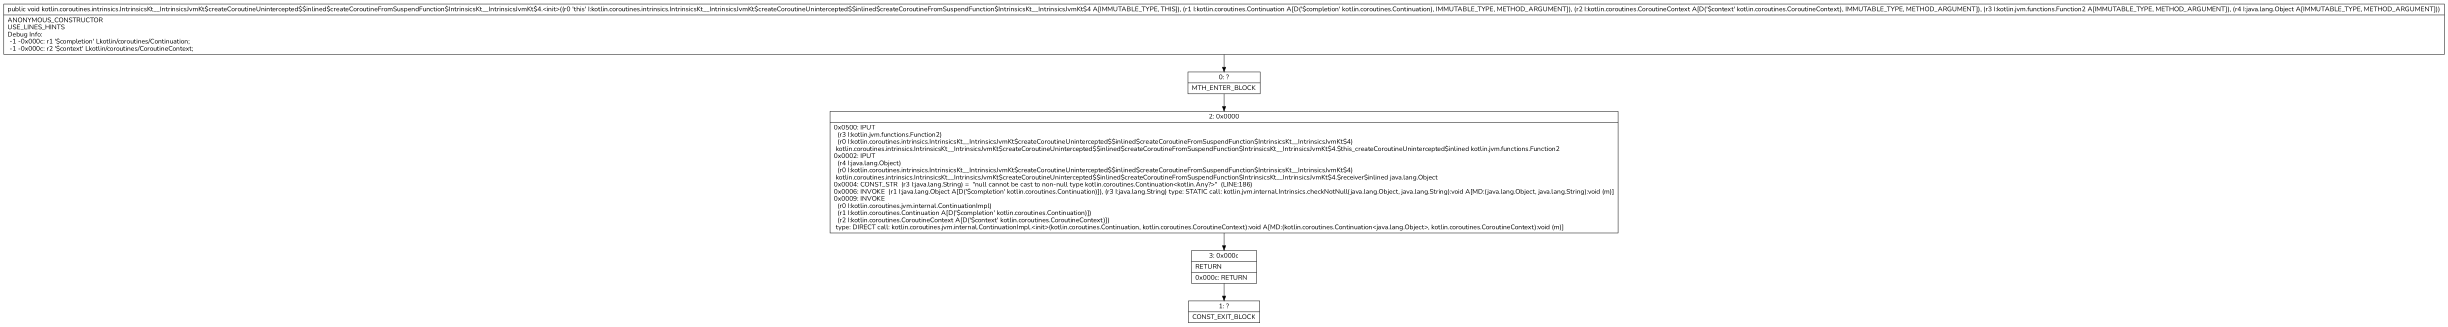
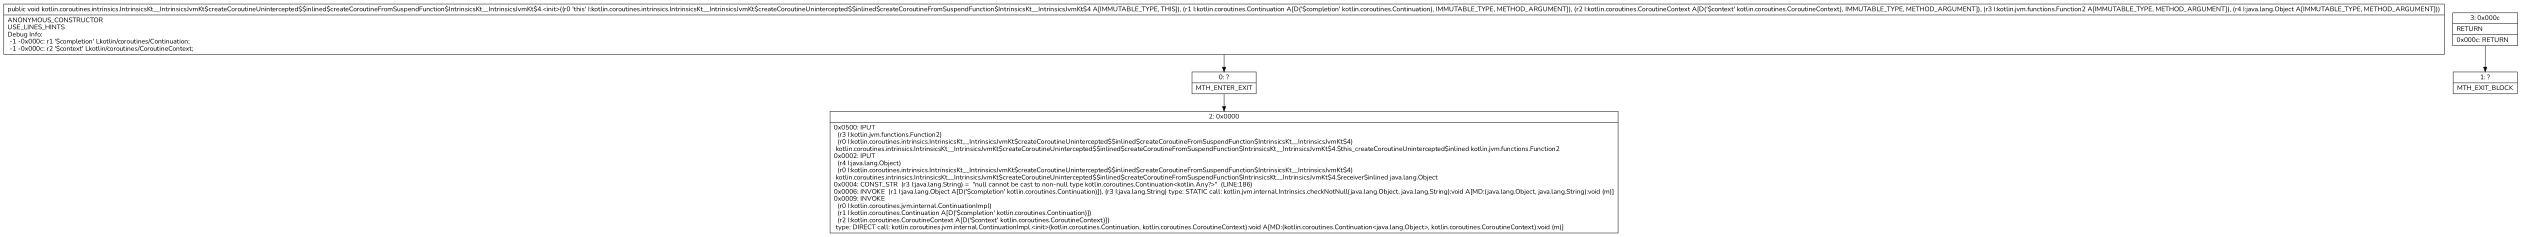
(1224, 88) -> (1224, 88)
(1224, 239) -> none
(1224, 317) -> (2485, 88)
